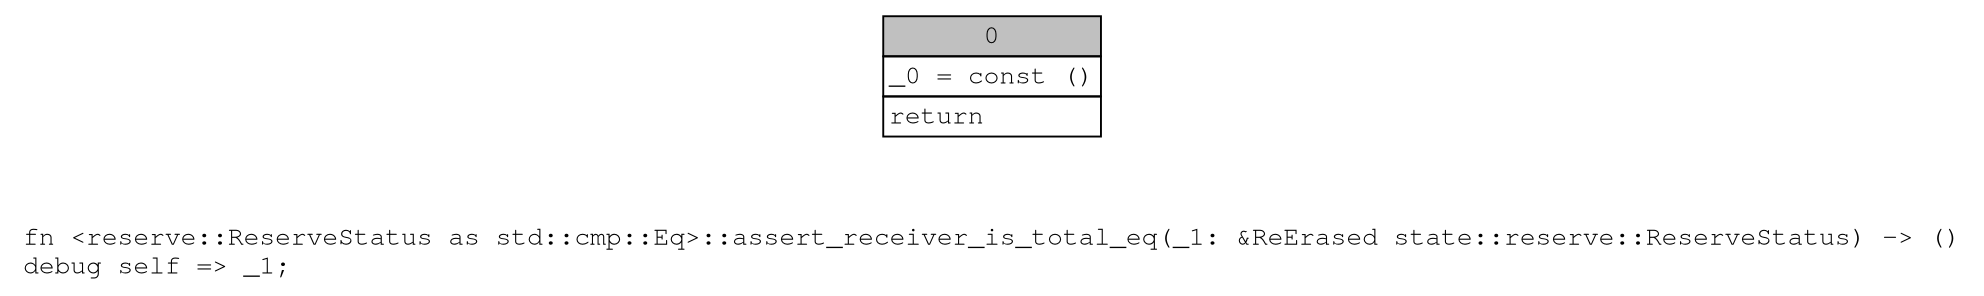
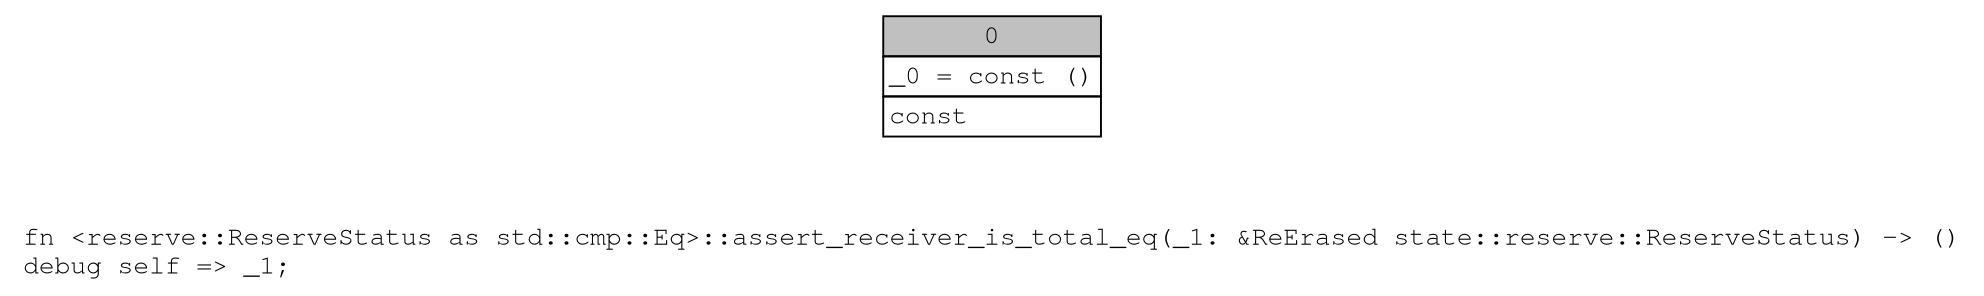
(937, 116) -> (929, 116)
